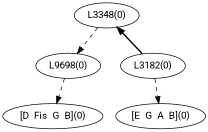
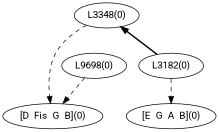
(90, 38) -> (55, 54)
